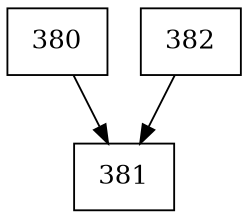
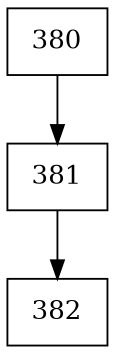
(162, 101) -> (57, 235)
